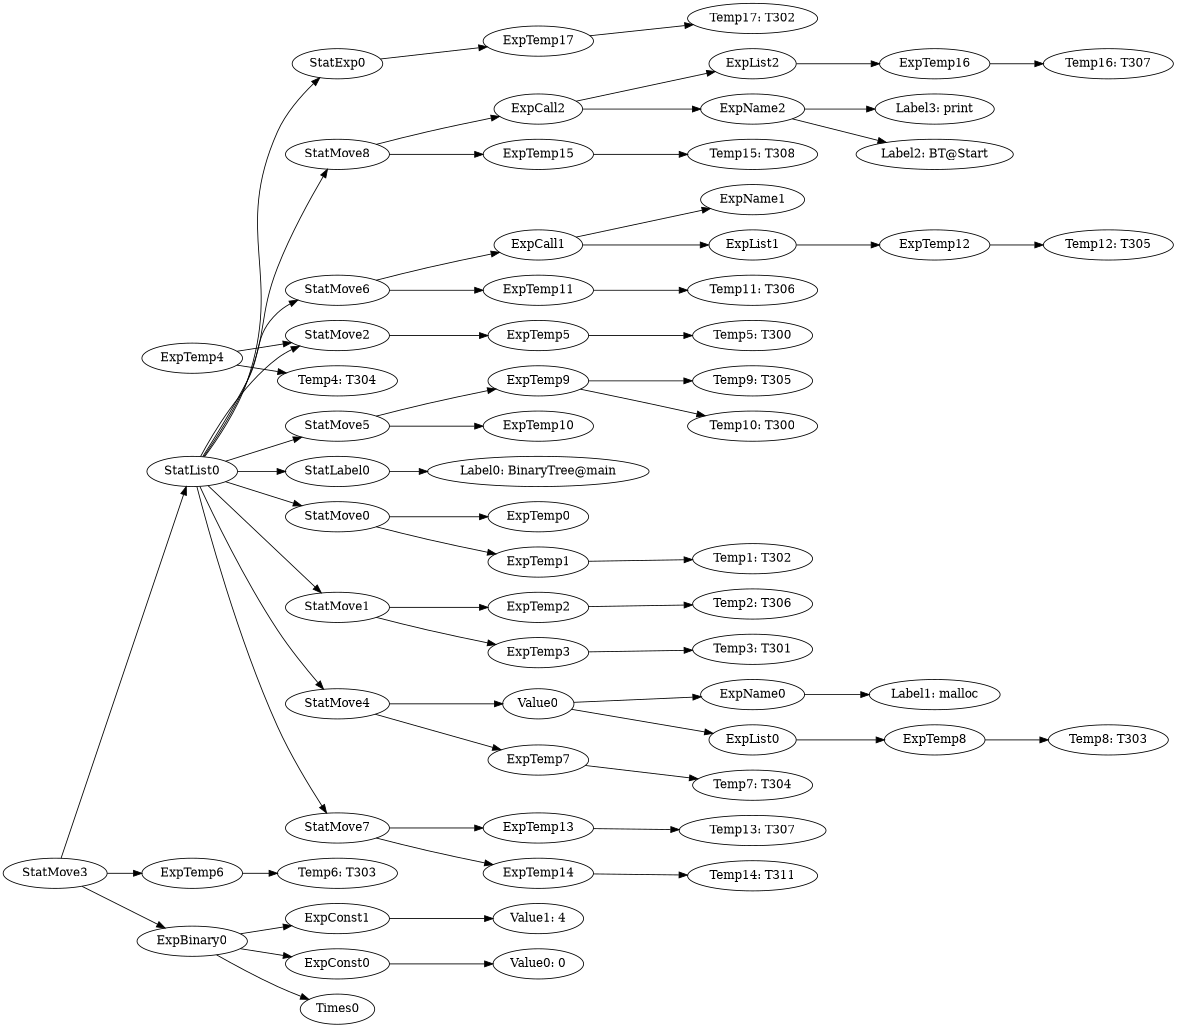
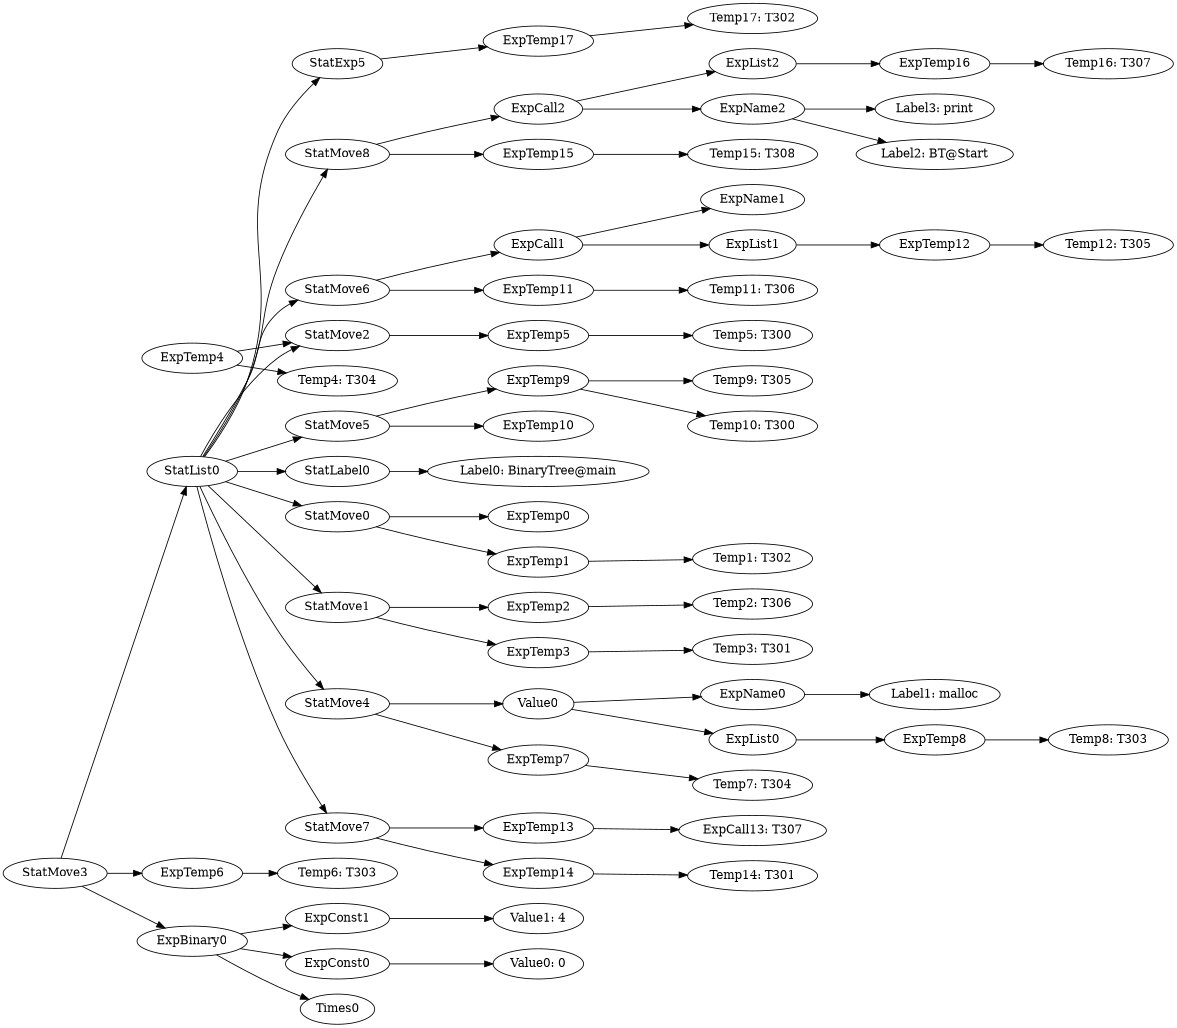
(337, 64) -> (337, 64)
(753, 830) -> (753, 830)
(753, 876) -> (753, 876)
